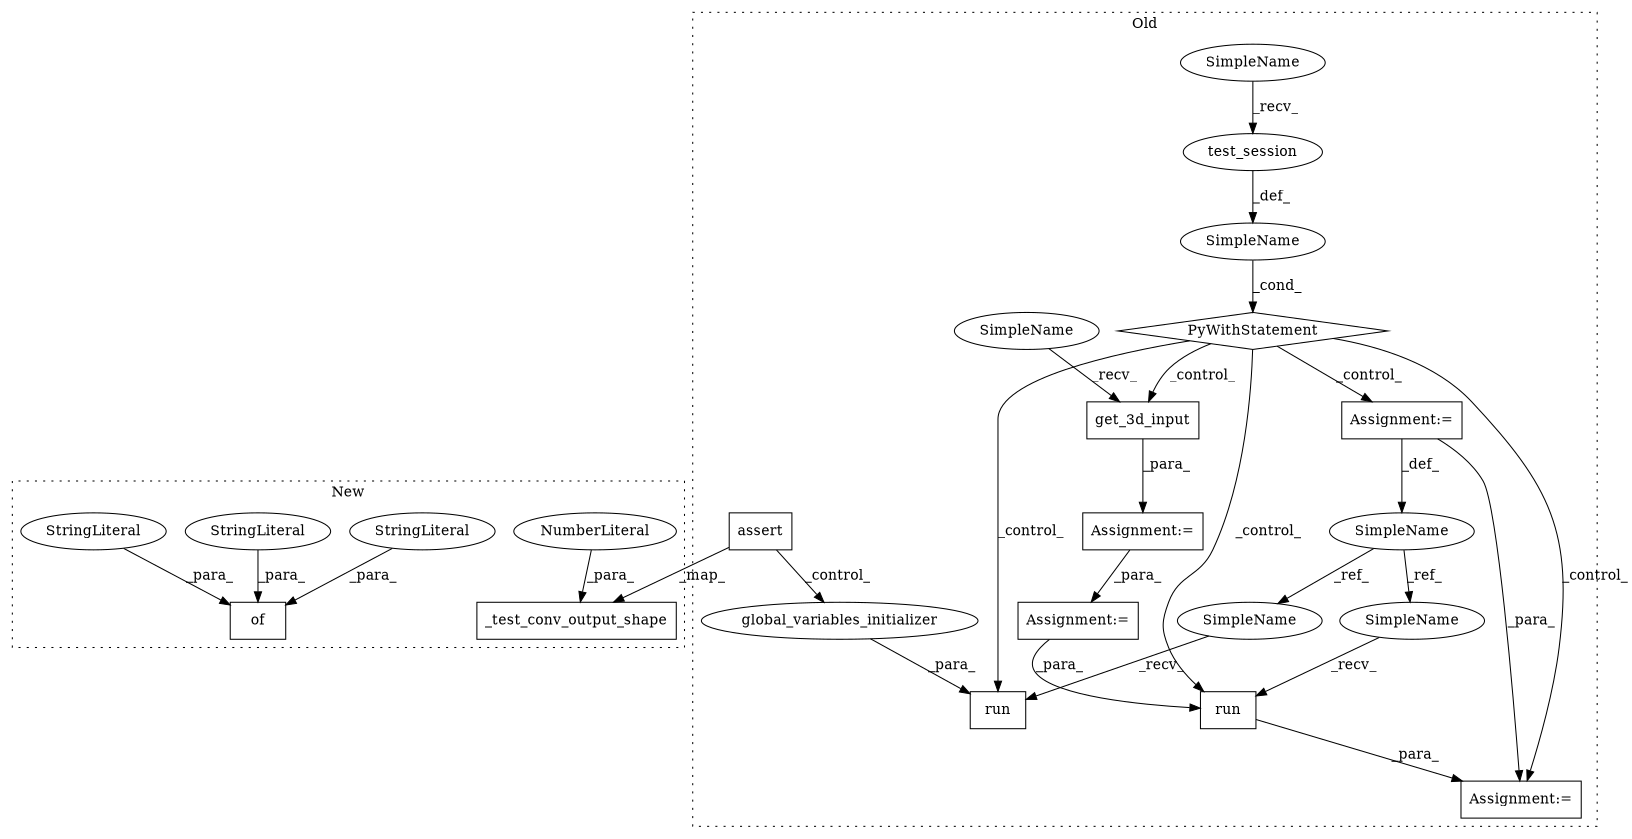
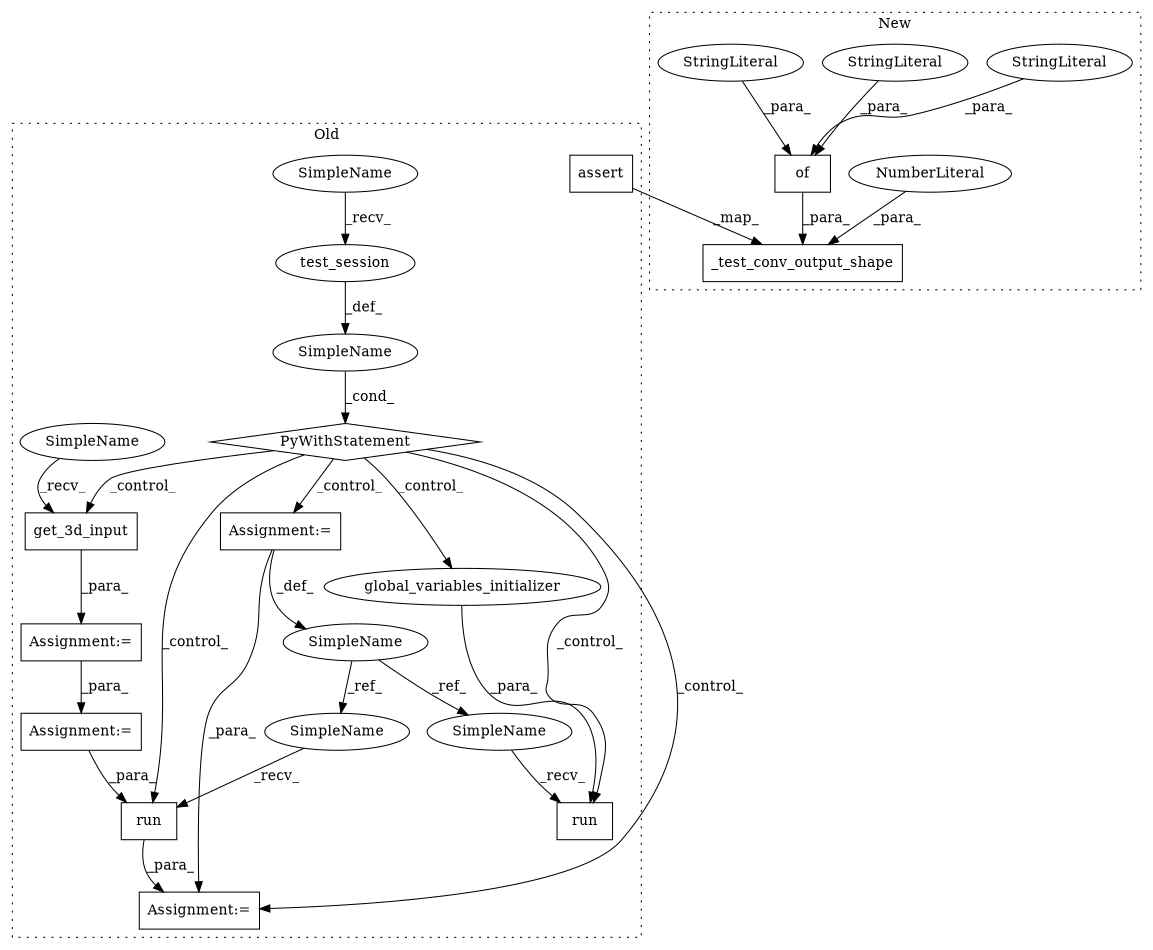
none -> (803, 213)
(797, 572) -> (409, 506)
